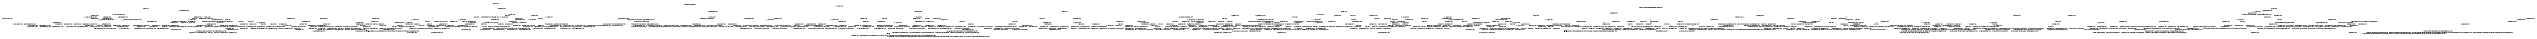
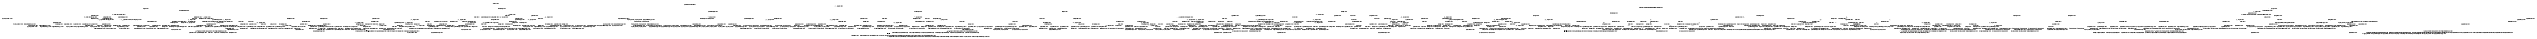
(1106, 22) -> none
(1992, 24) -> (1962, 27)
